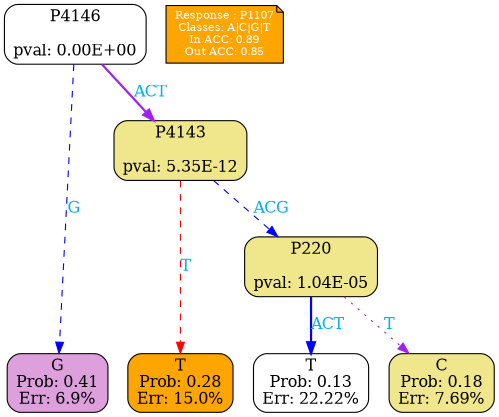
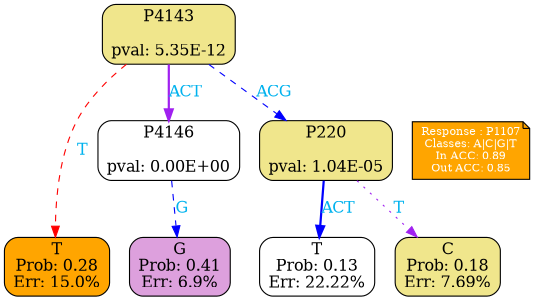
(124, 88) -> (169, 87)
